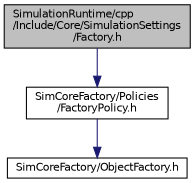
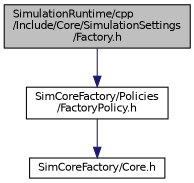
(97, 168) -> (97, 168)
